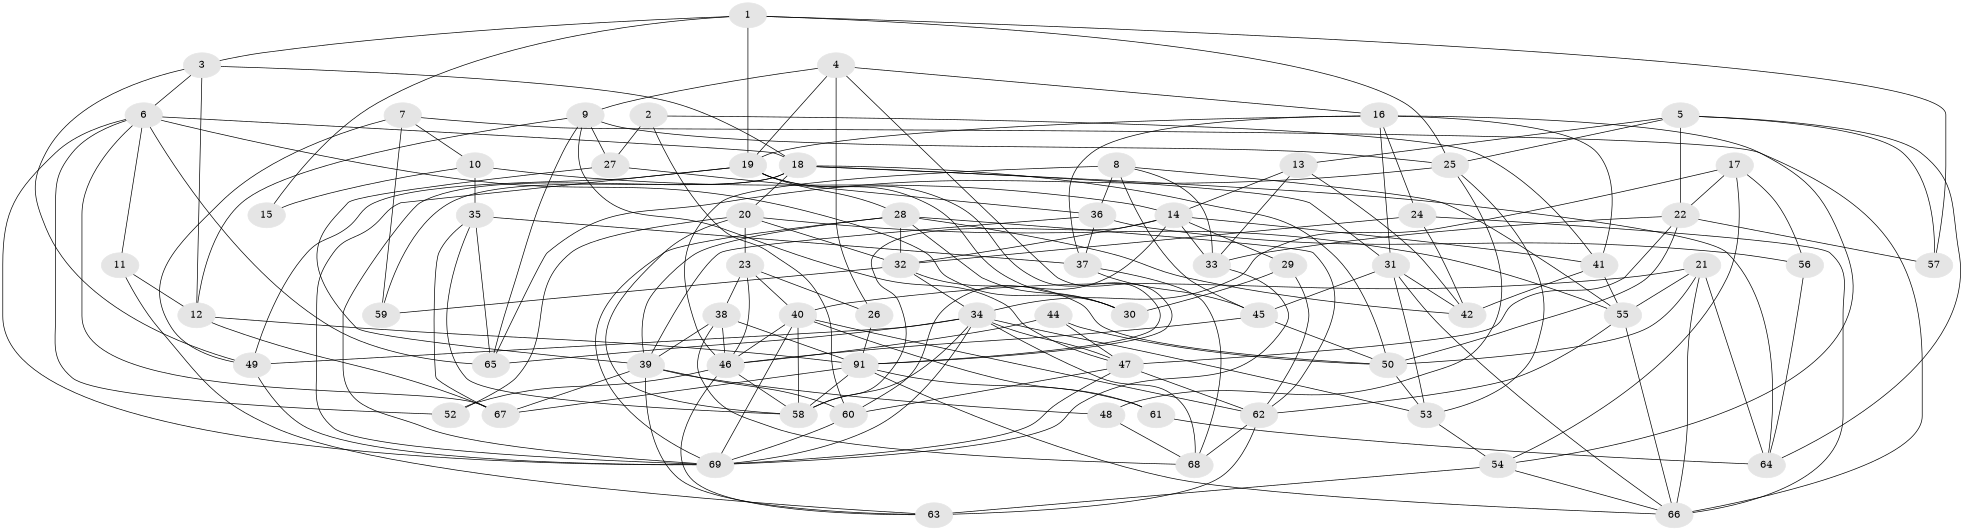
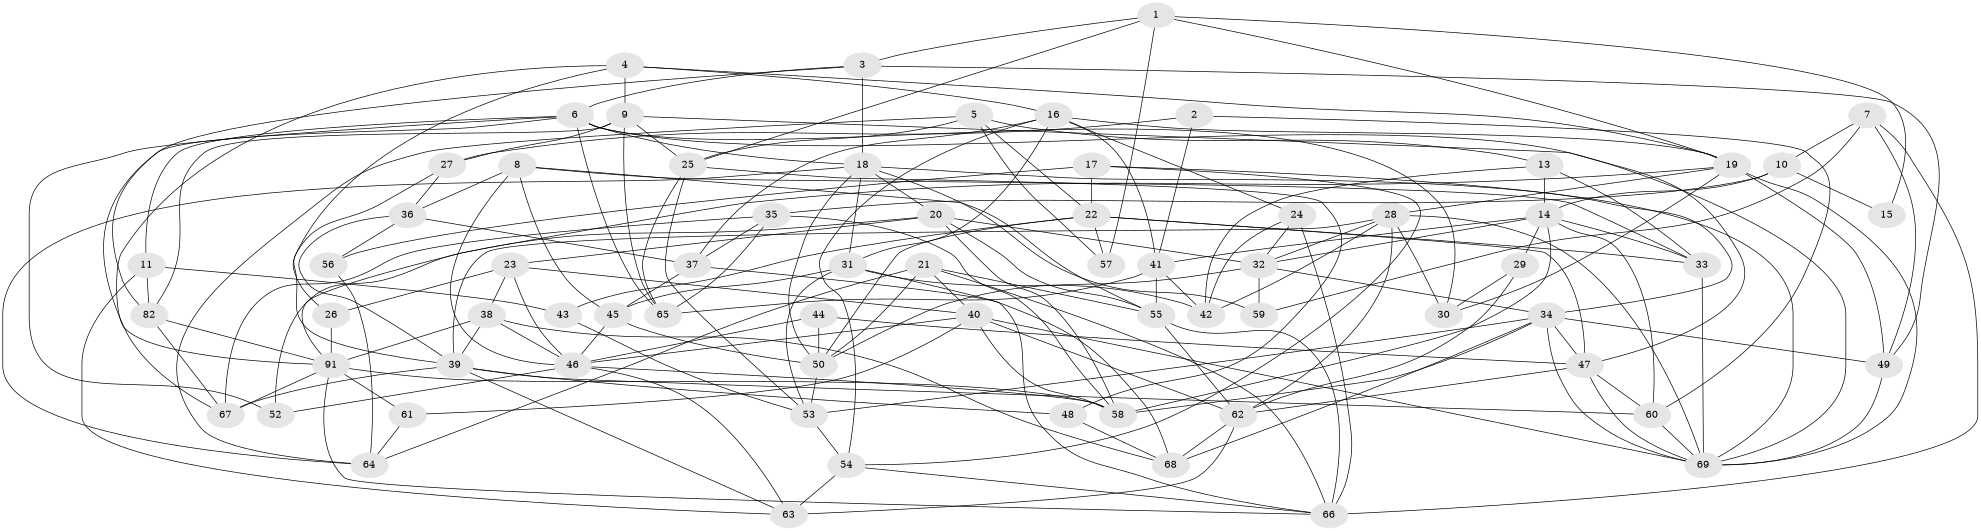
(197, 315) -> (149, 315)
none -> (563, 315)
(734, 344) -> (913, 299)
